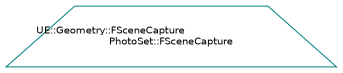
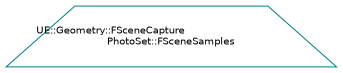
(171, 36) -> (171, 36)
